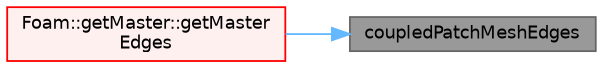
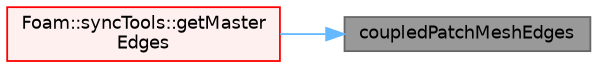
(146, 34) -> (144, 34)
